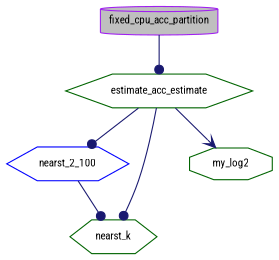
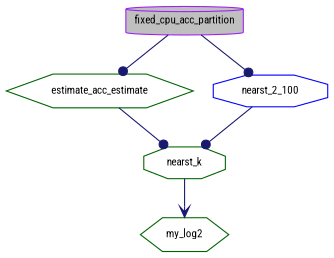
(192, 124) -> (185, 193)
(117, 125) -> (223, 52)
(68, 164) -> (270, 91)
(231, 164) -> (185, 235)
(113, 237) -> (185, 163)
